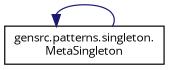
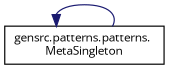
(84, 45) -> (84, 45)
